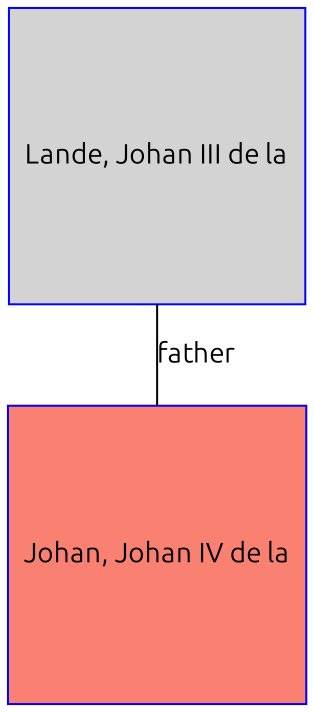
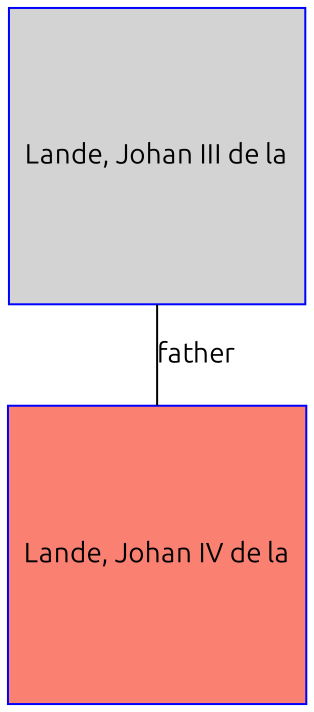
(157, 555) -> (157, 555)
